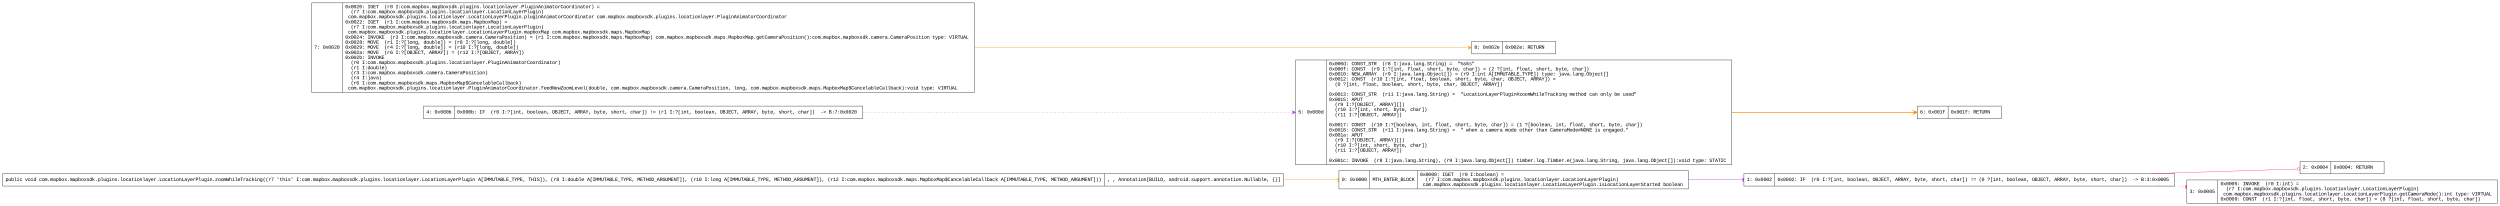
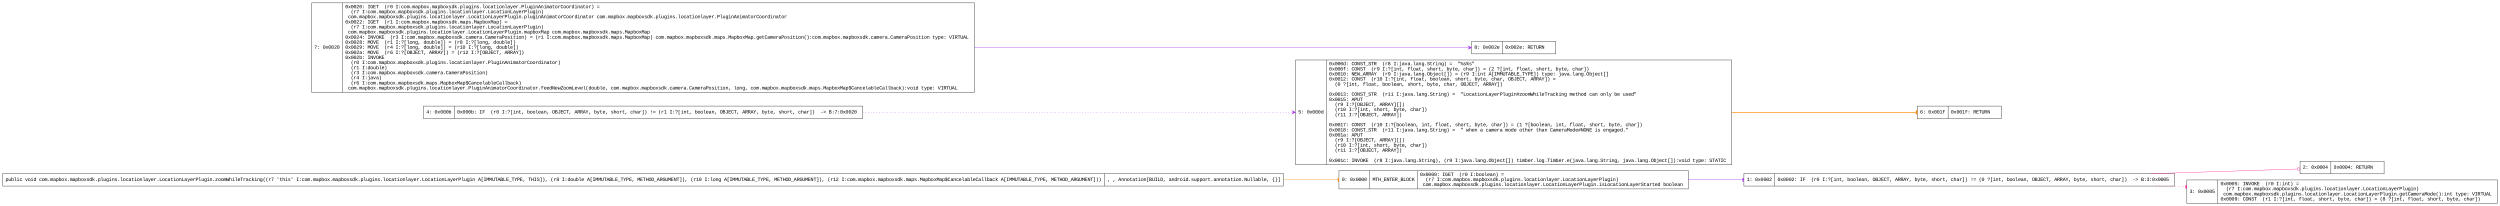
(1221, 48) -> (1221, 48)
(1824, 112) -> (1824, 112)
